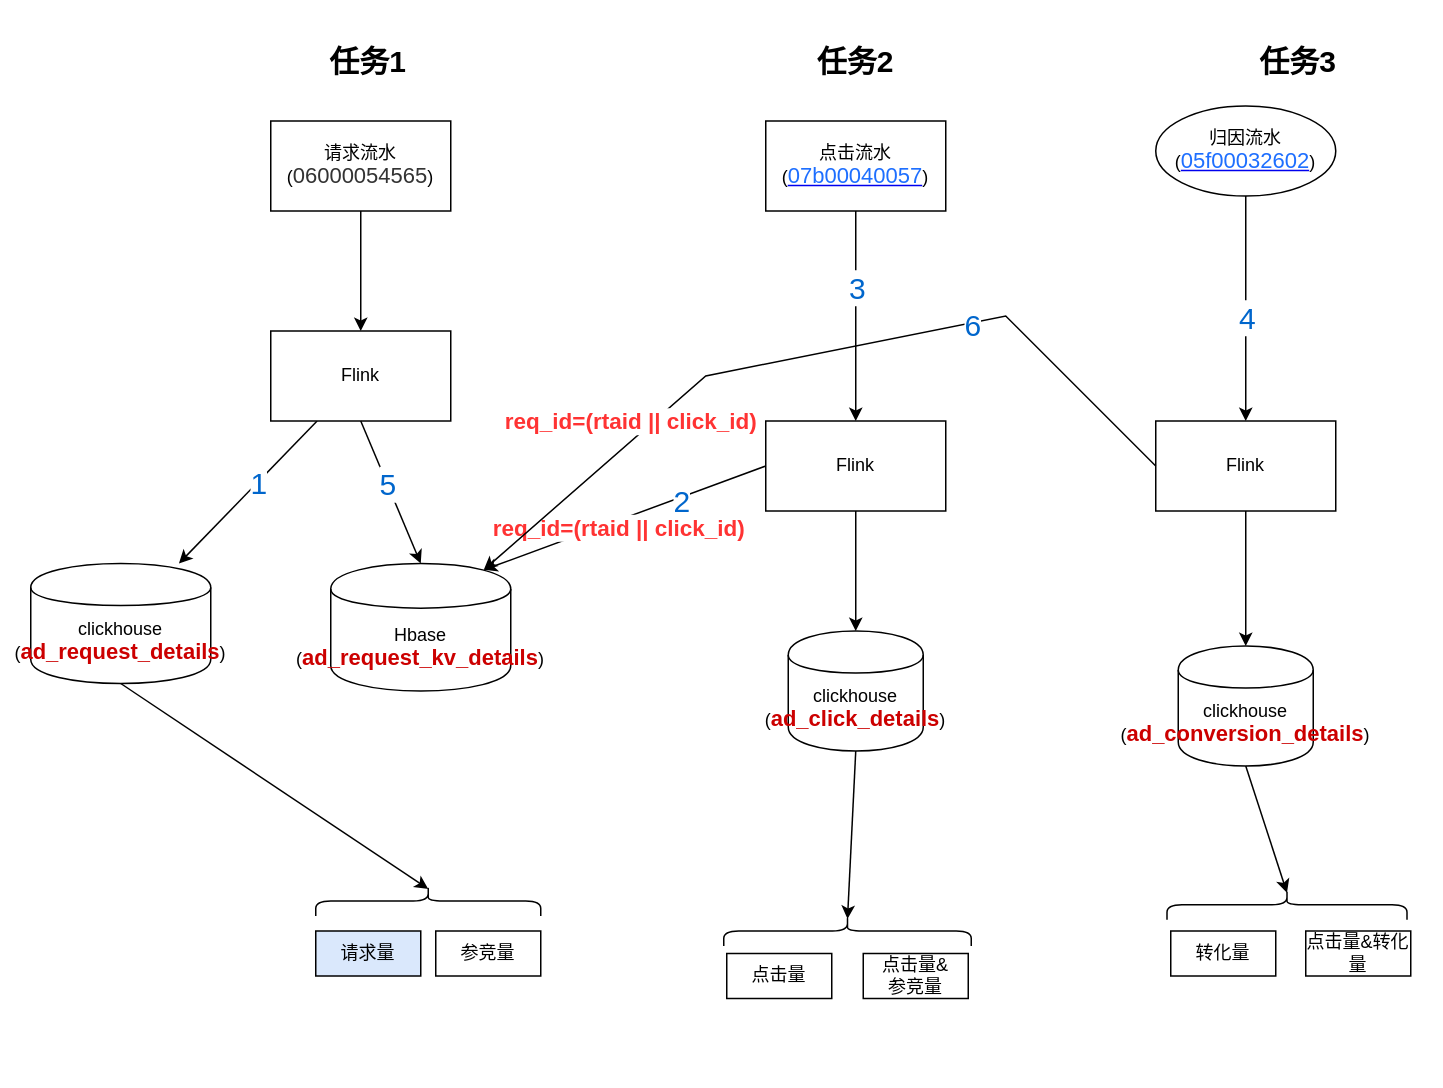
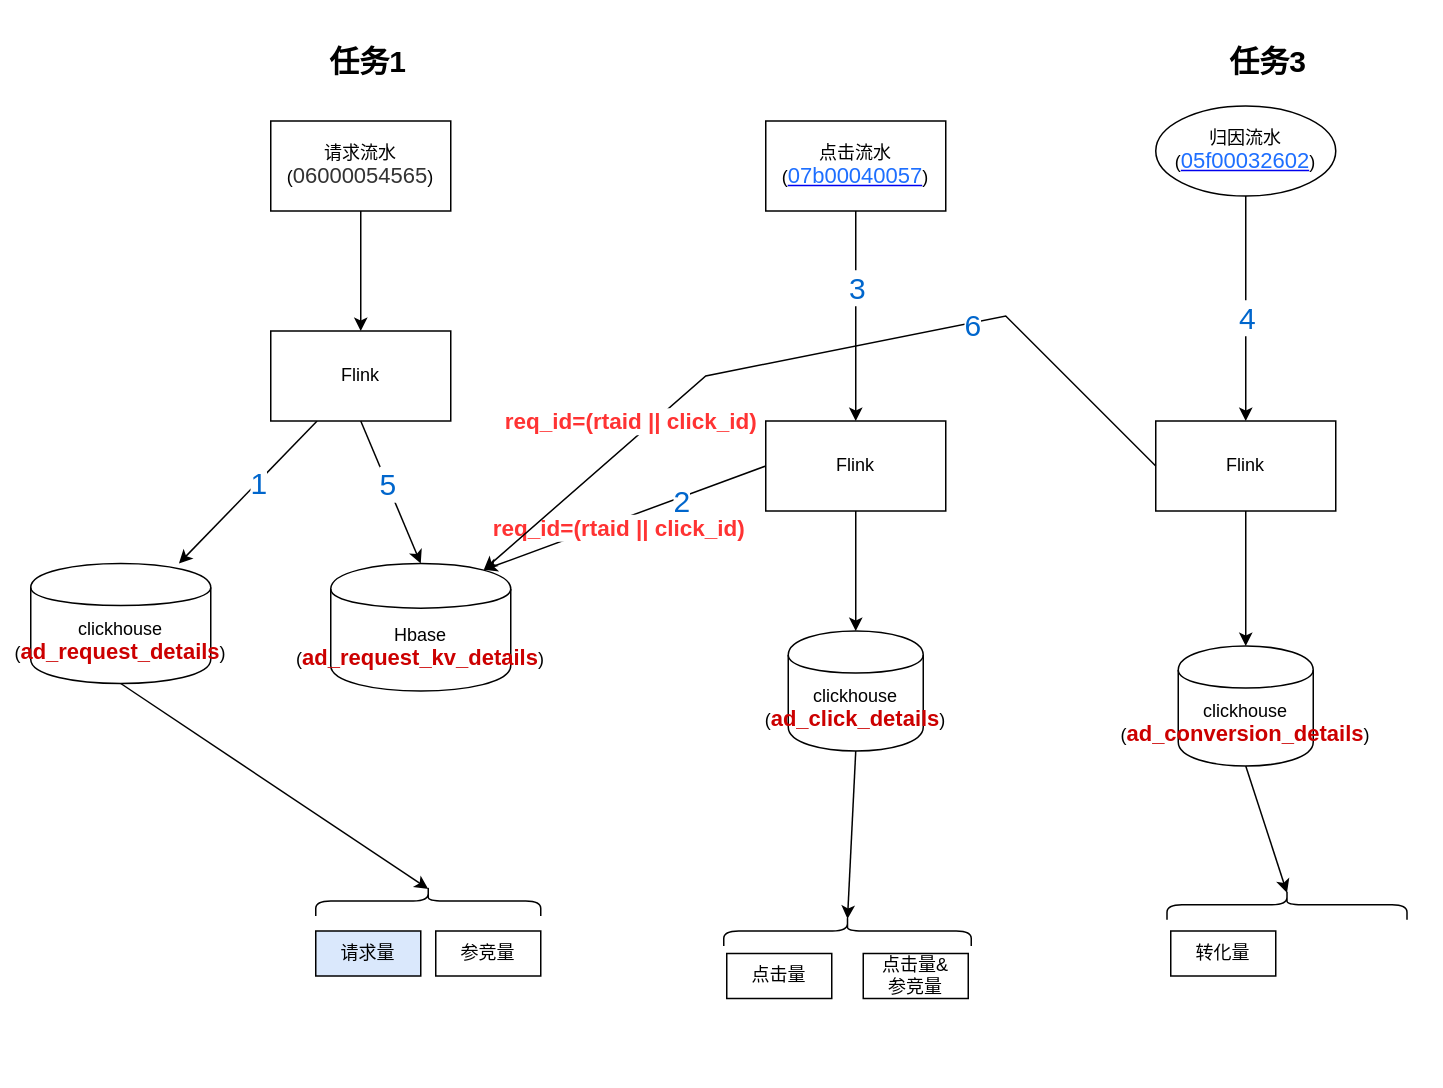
(856, 61) -> none
(1298, 61) -> (1268, 61)
(1358, 953) -> none
